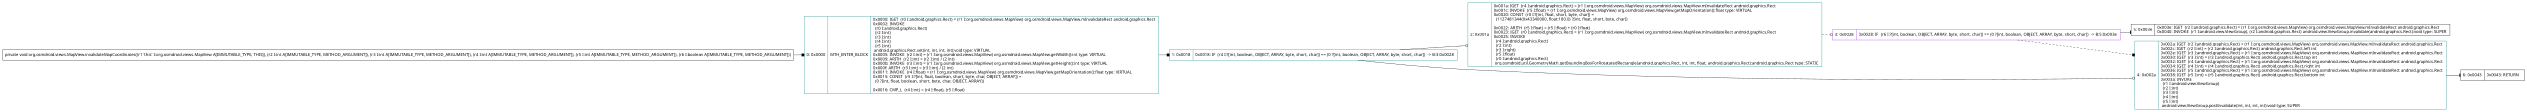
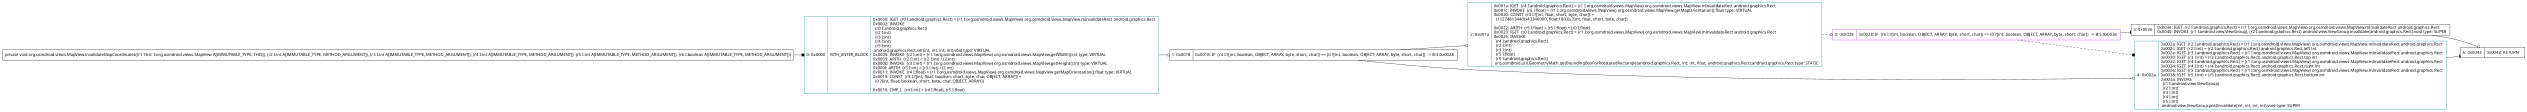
none -> (2455, 39)
(1505, 50) -> (1503, 50)
(1163, 55) -> (1163, 55)
(1313, 55) -> (1313, 55)
